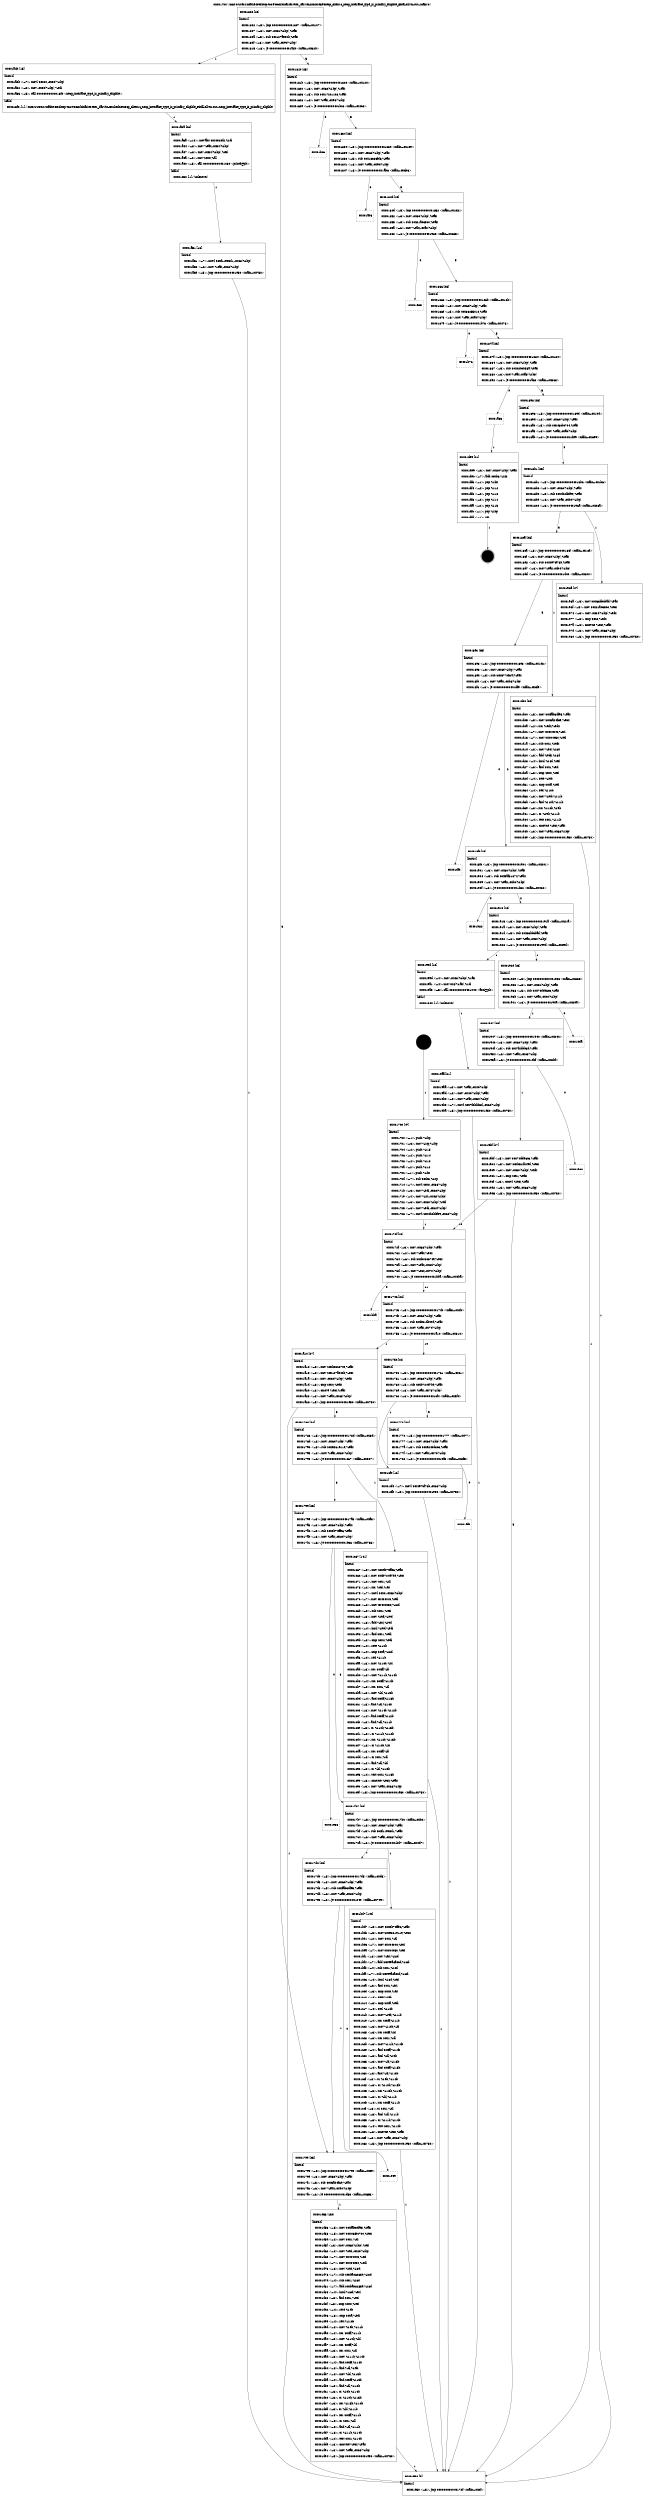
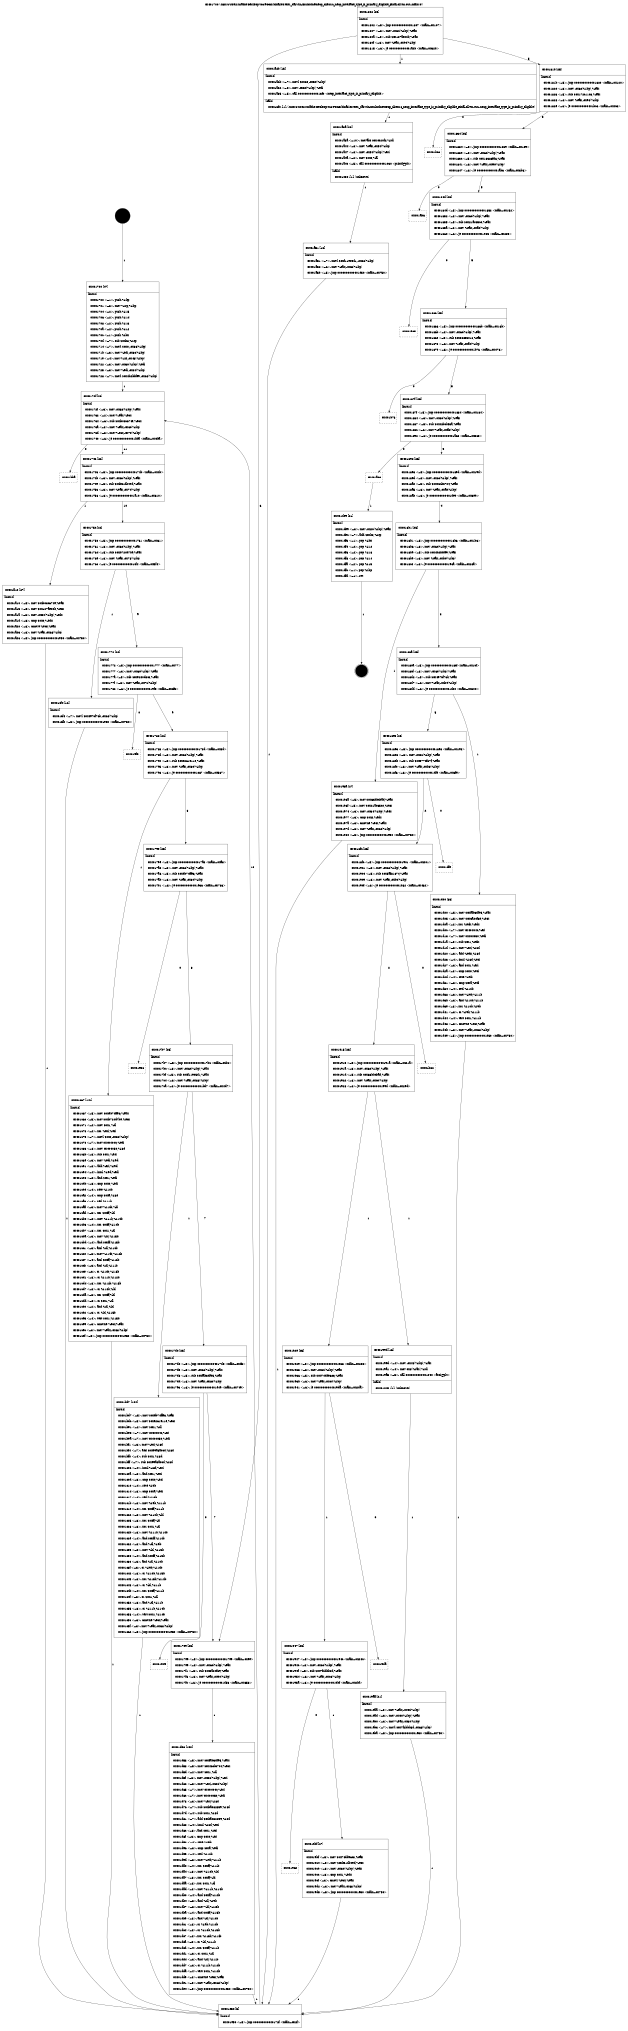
(471, 1214) -> (252, 1186)
(335, 1412) -> (162, 712)
(513, 1525) -> (298, 1999)
